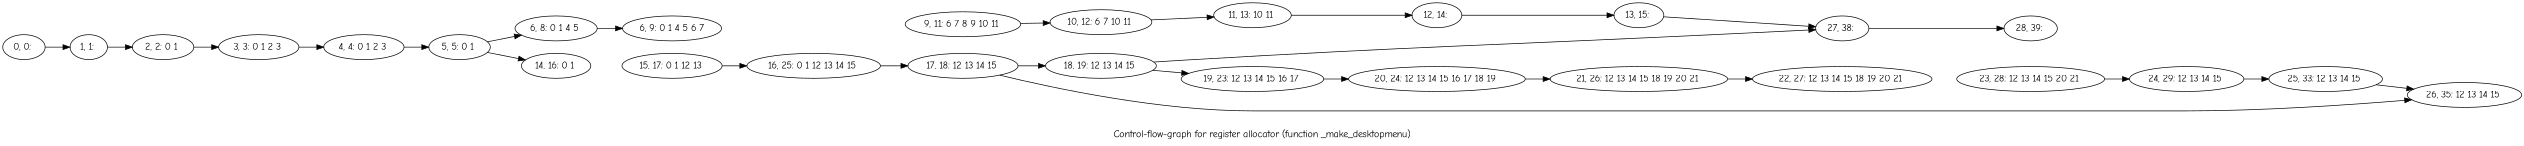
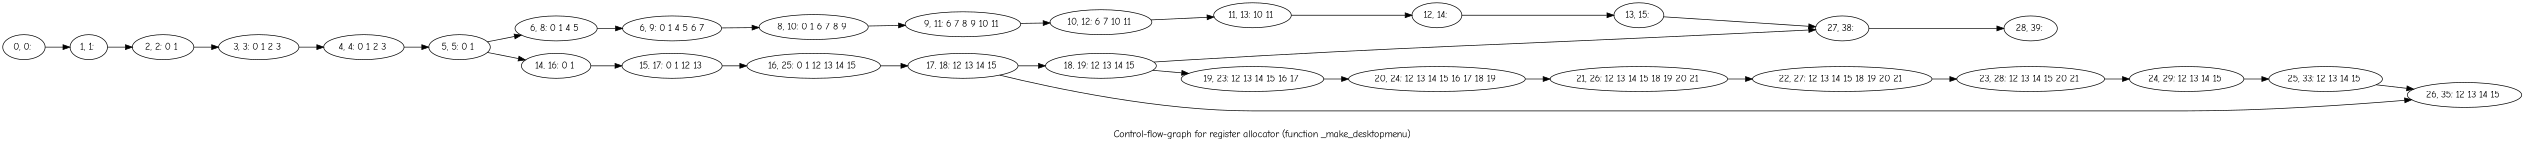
none -> (814, 27)
none -> (603, 66)
none -> (1941, 79)
